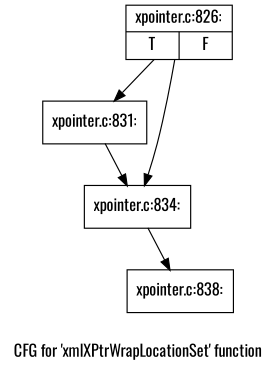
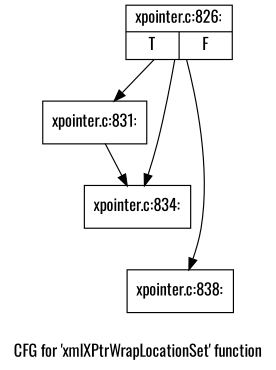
(156, 244) -> (203, 159)
